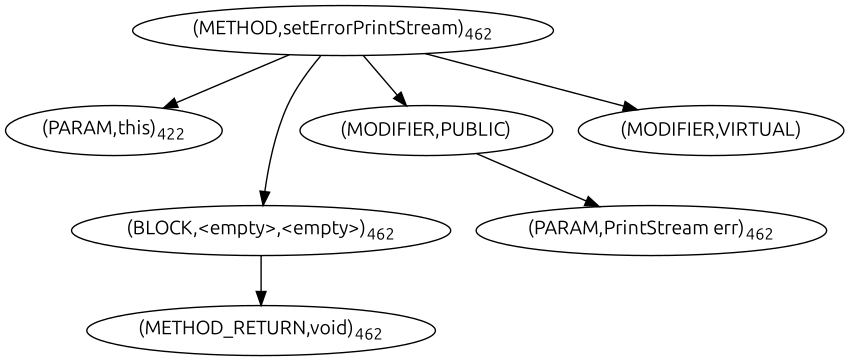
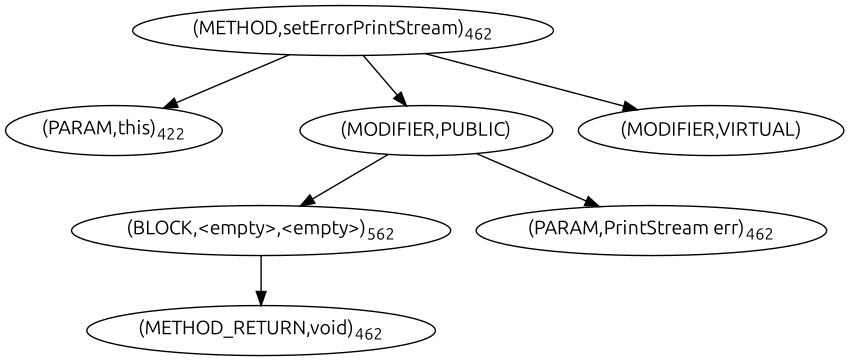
(282, 119) -> (350, 177)
(381, 228) -> (381, 228)
